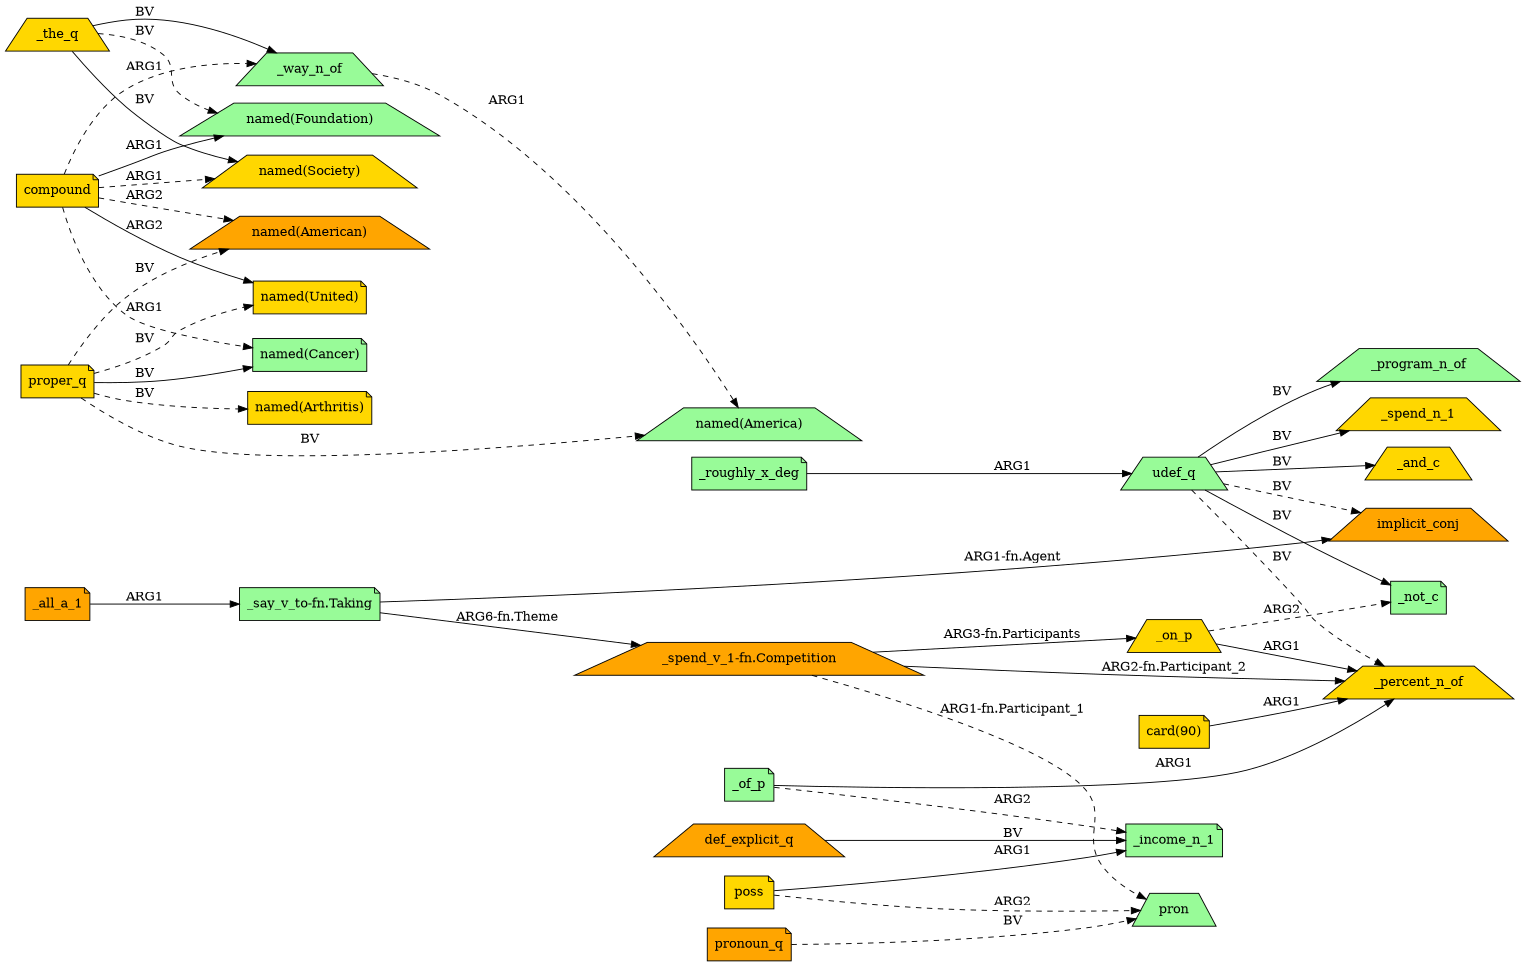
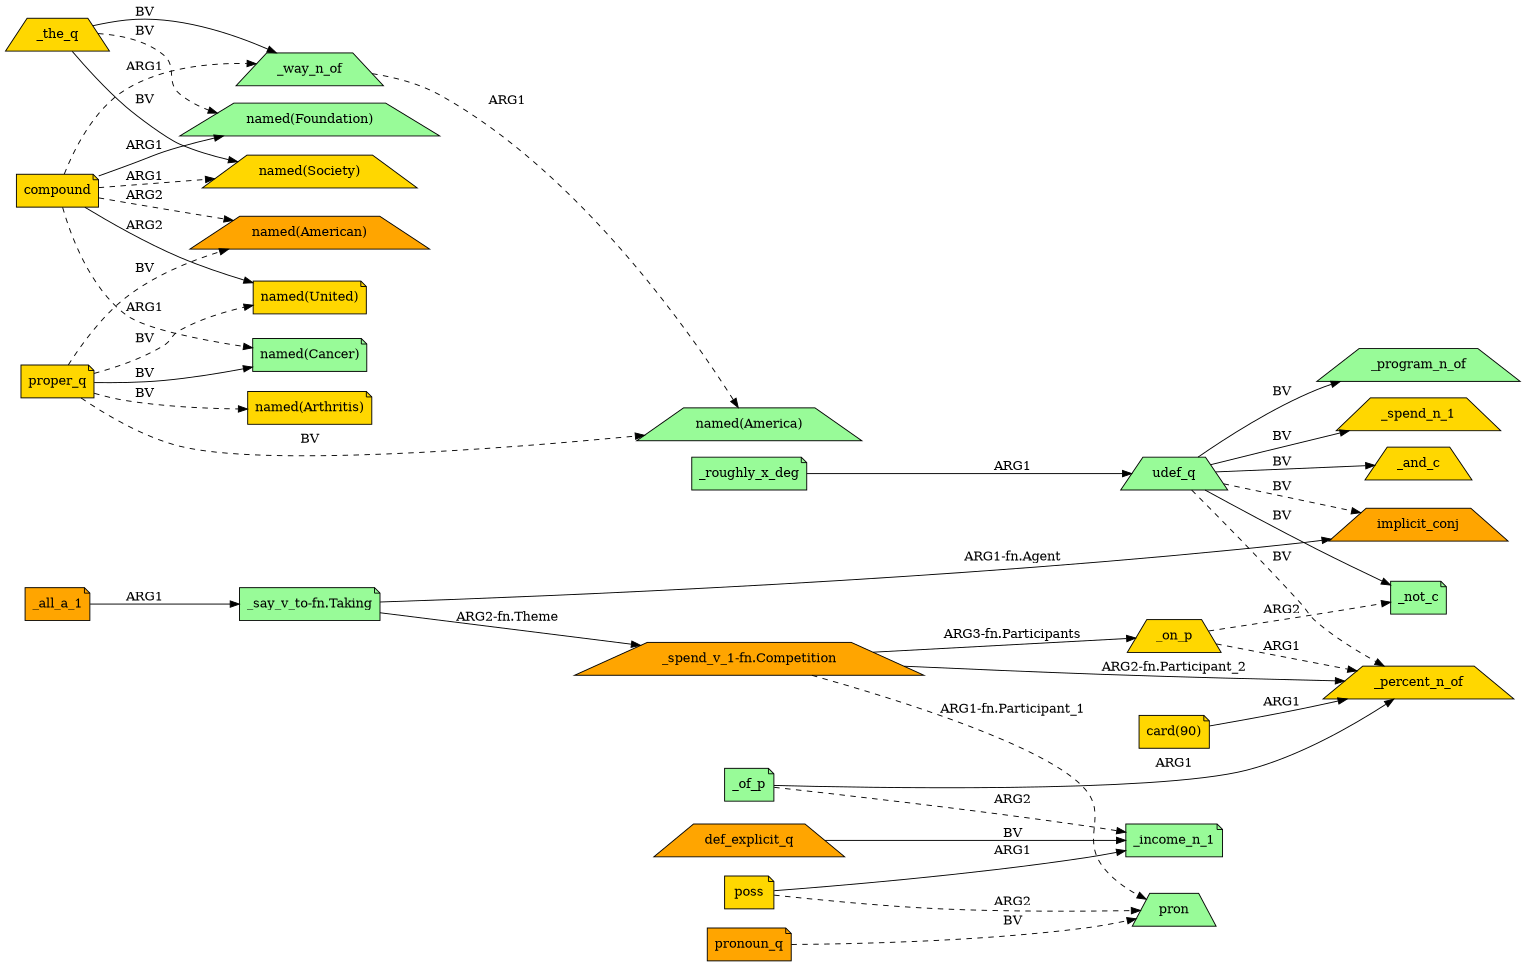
(507, 617) -> (507, 617)
(1282, 657) -> (1282, 657)
